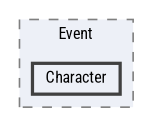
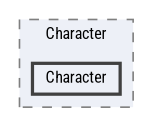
(76, 35) -> (76, 35)
